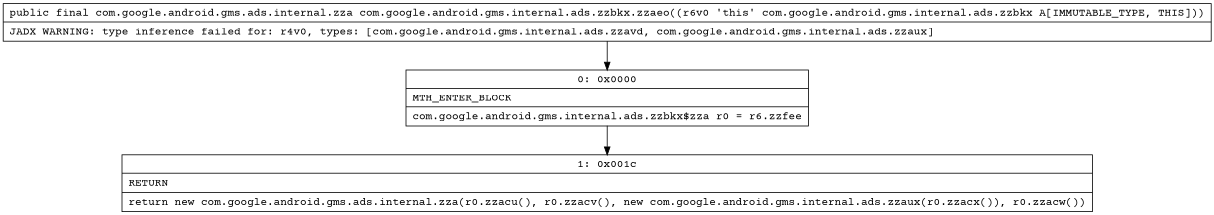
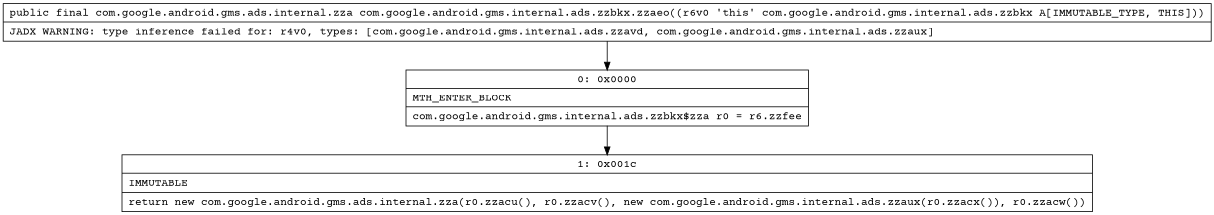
(148, 182) -> (158, 182)
